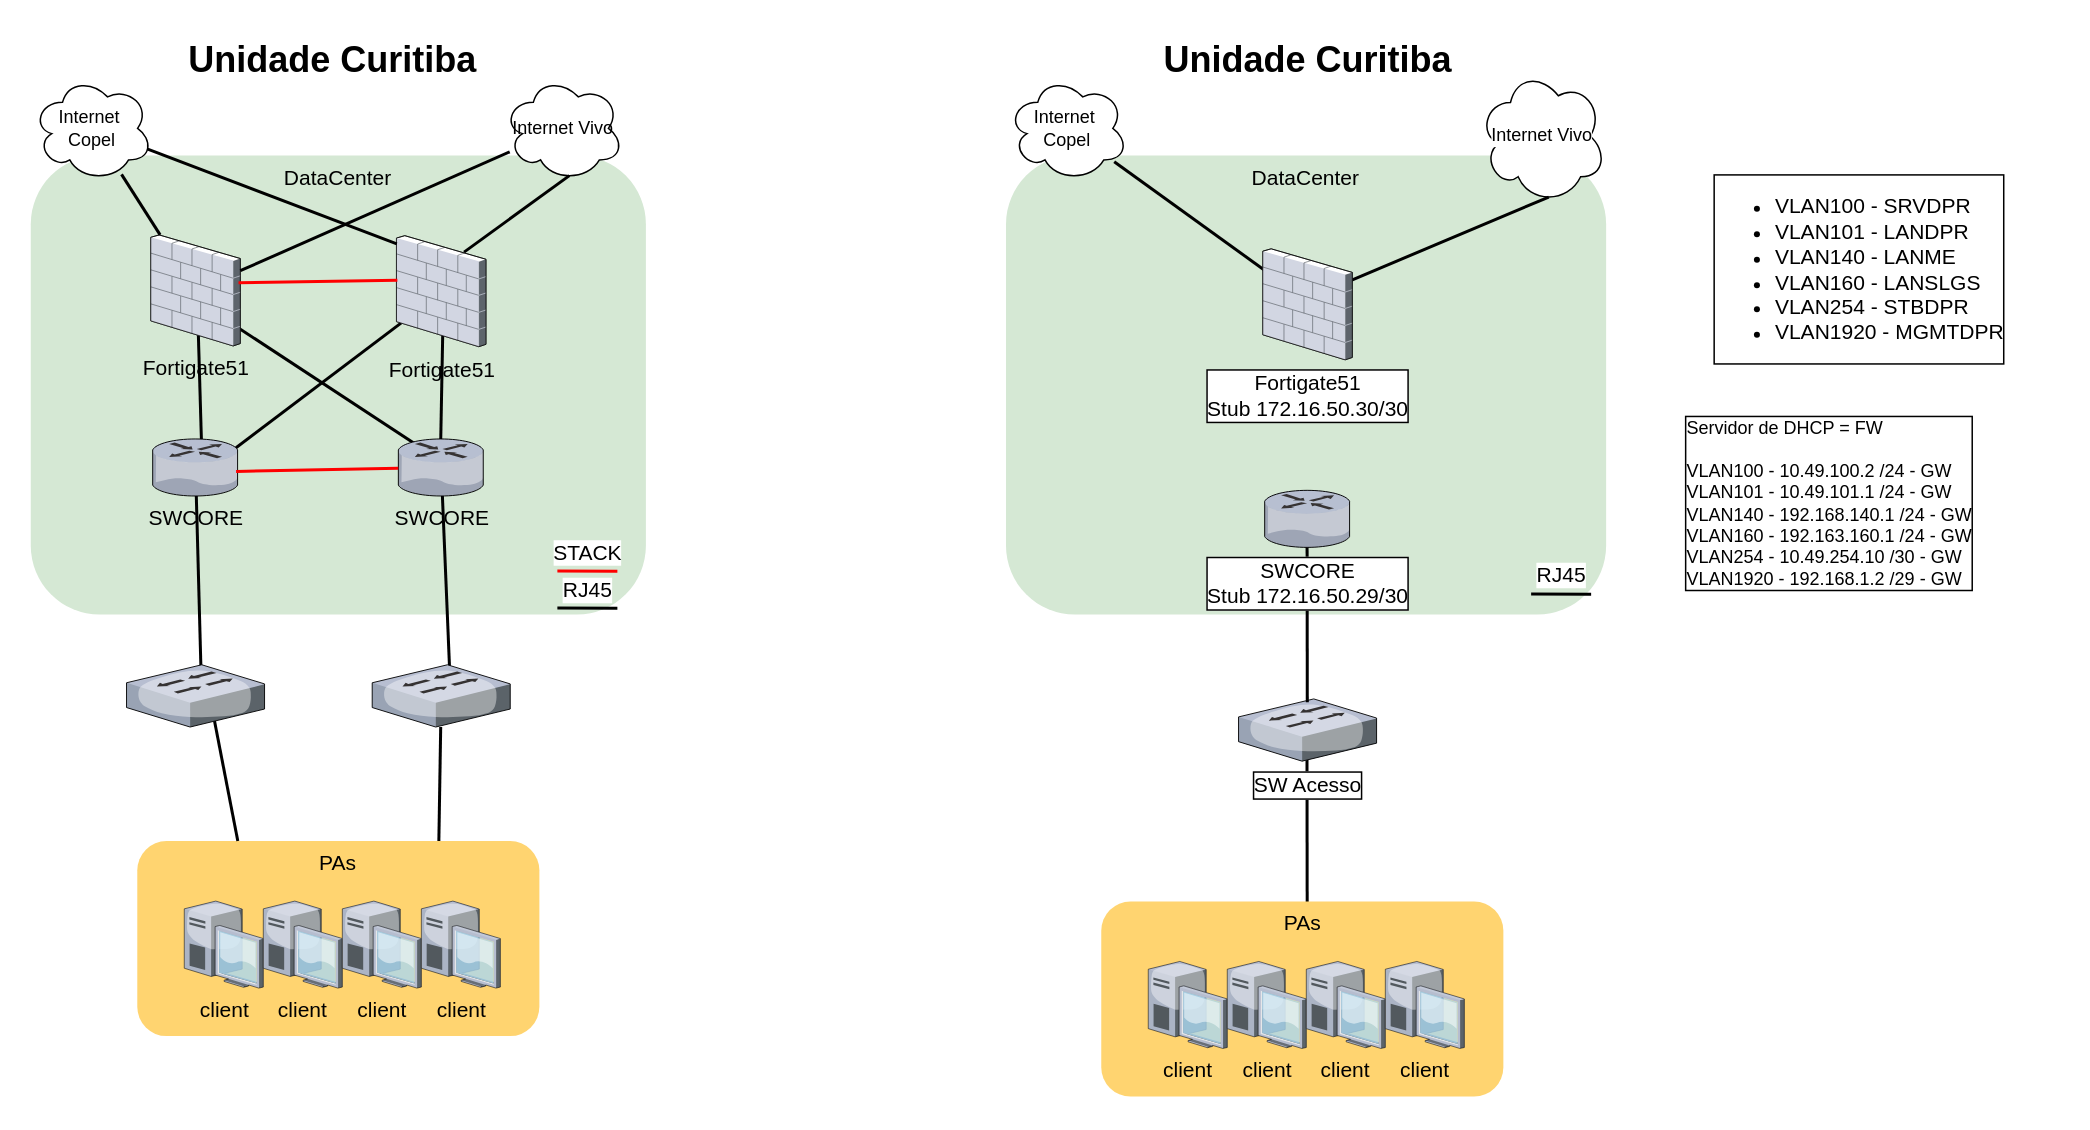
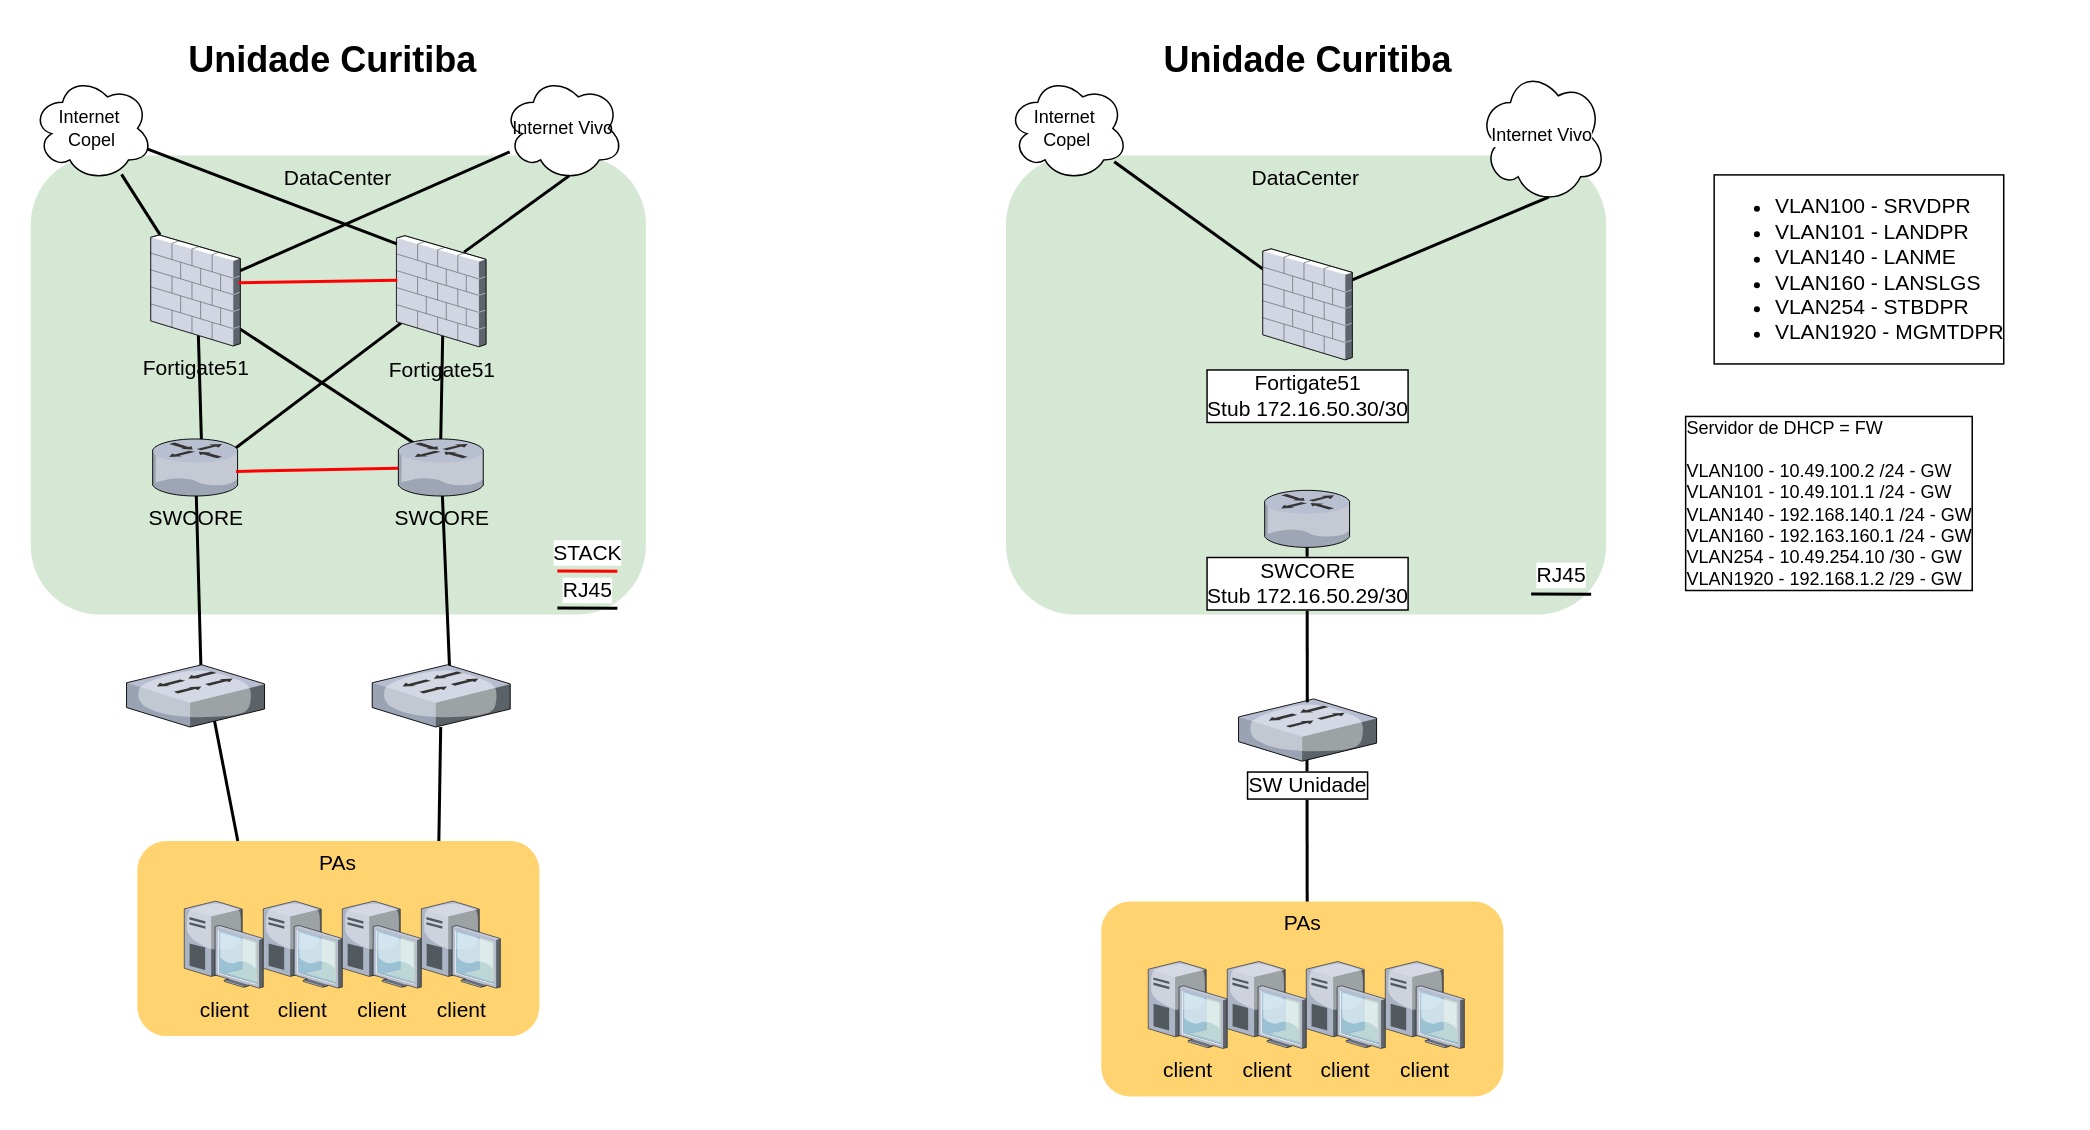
(1308, 784) -> (1308, 784)
